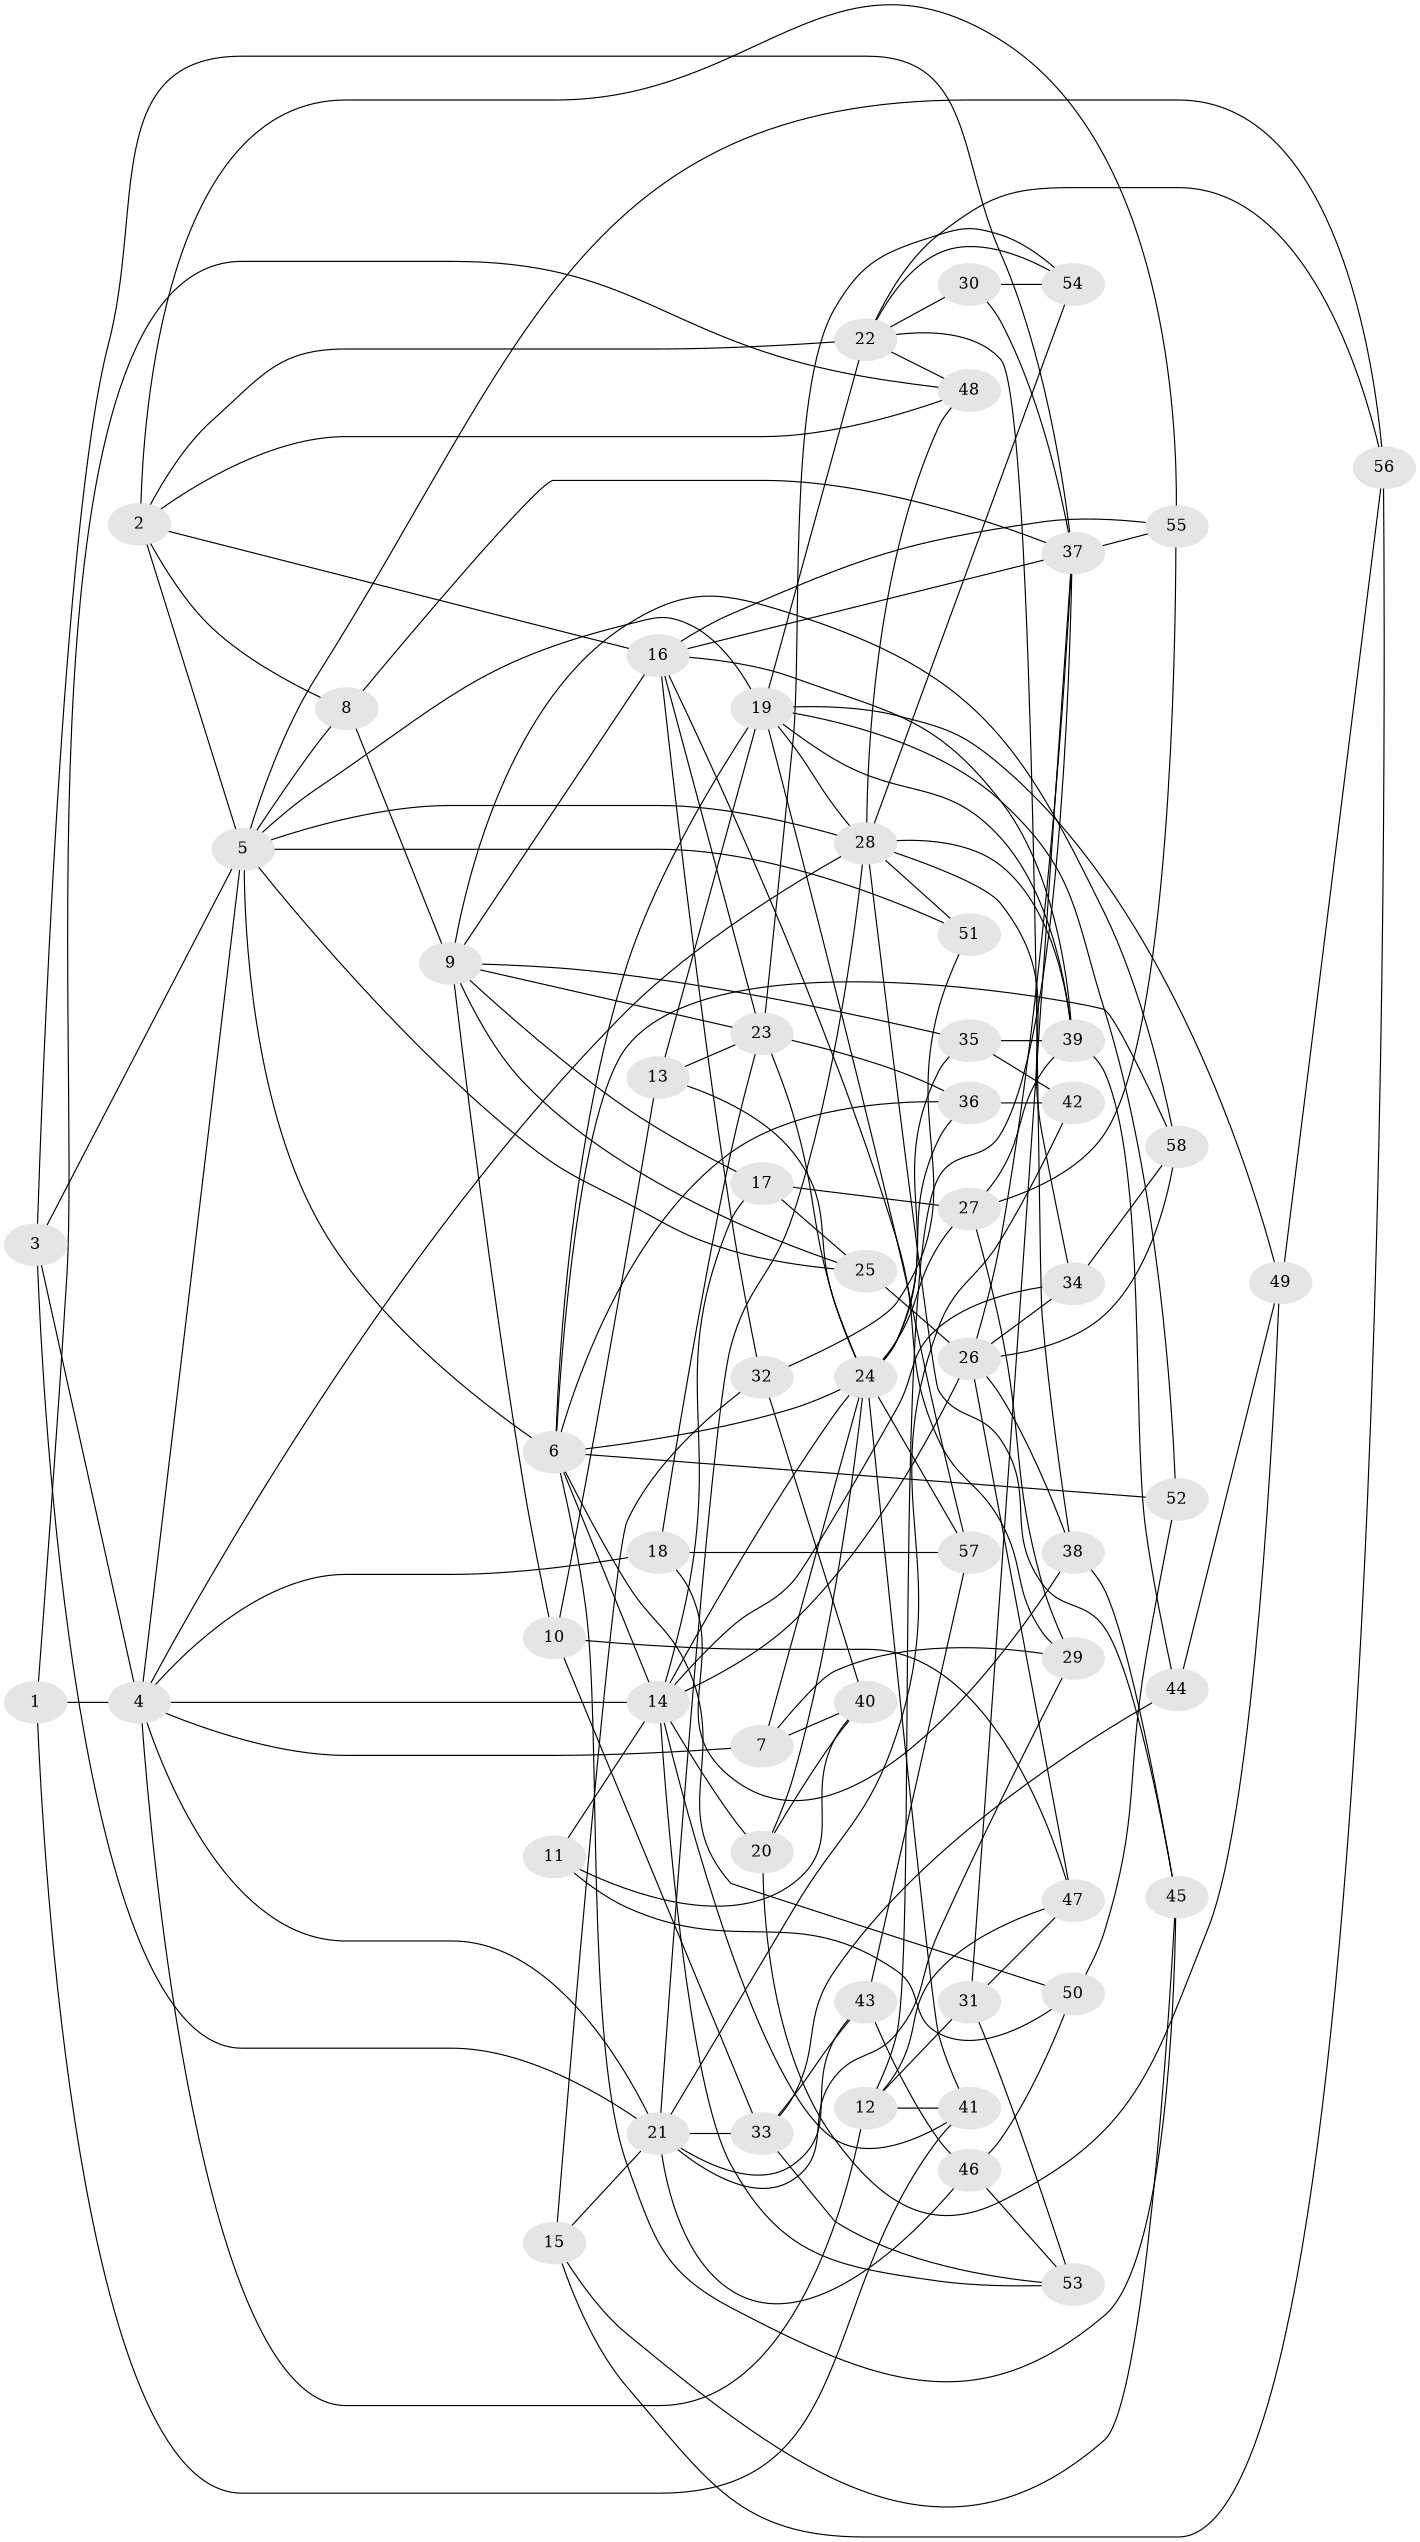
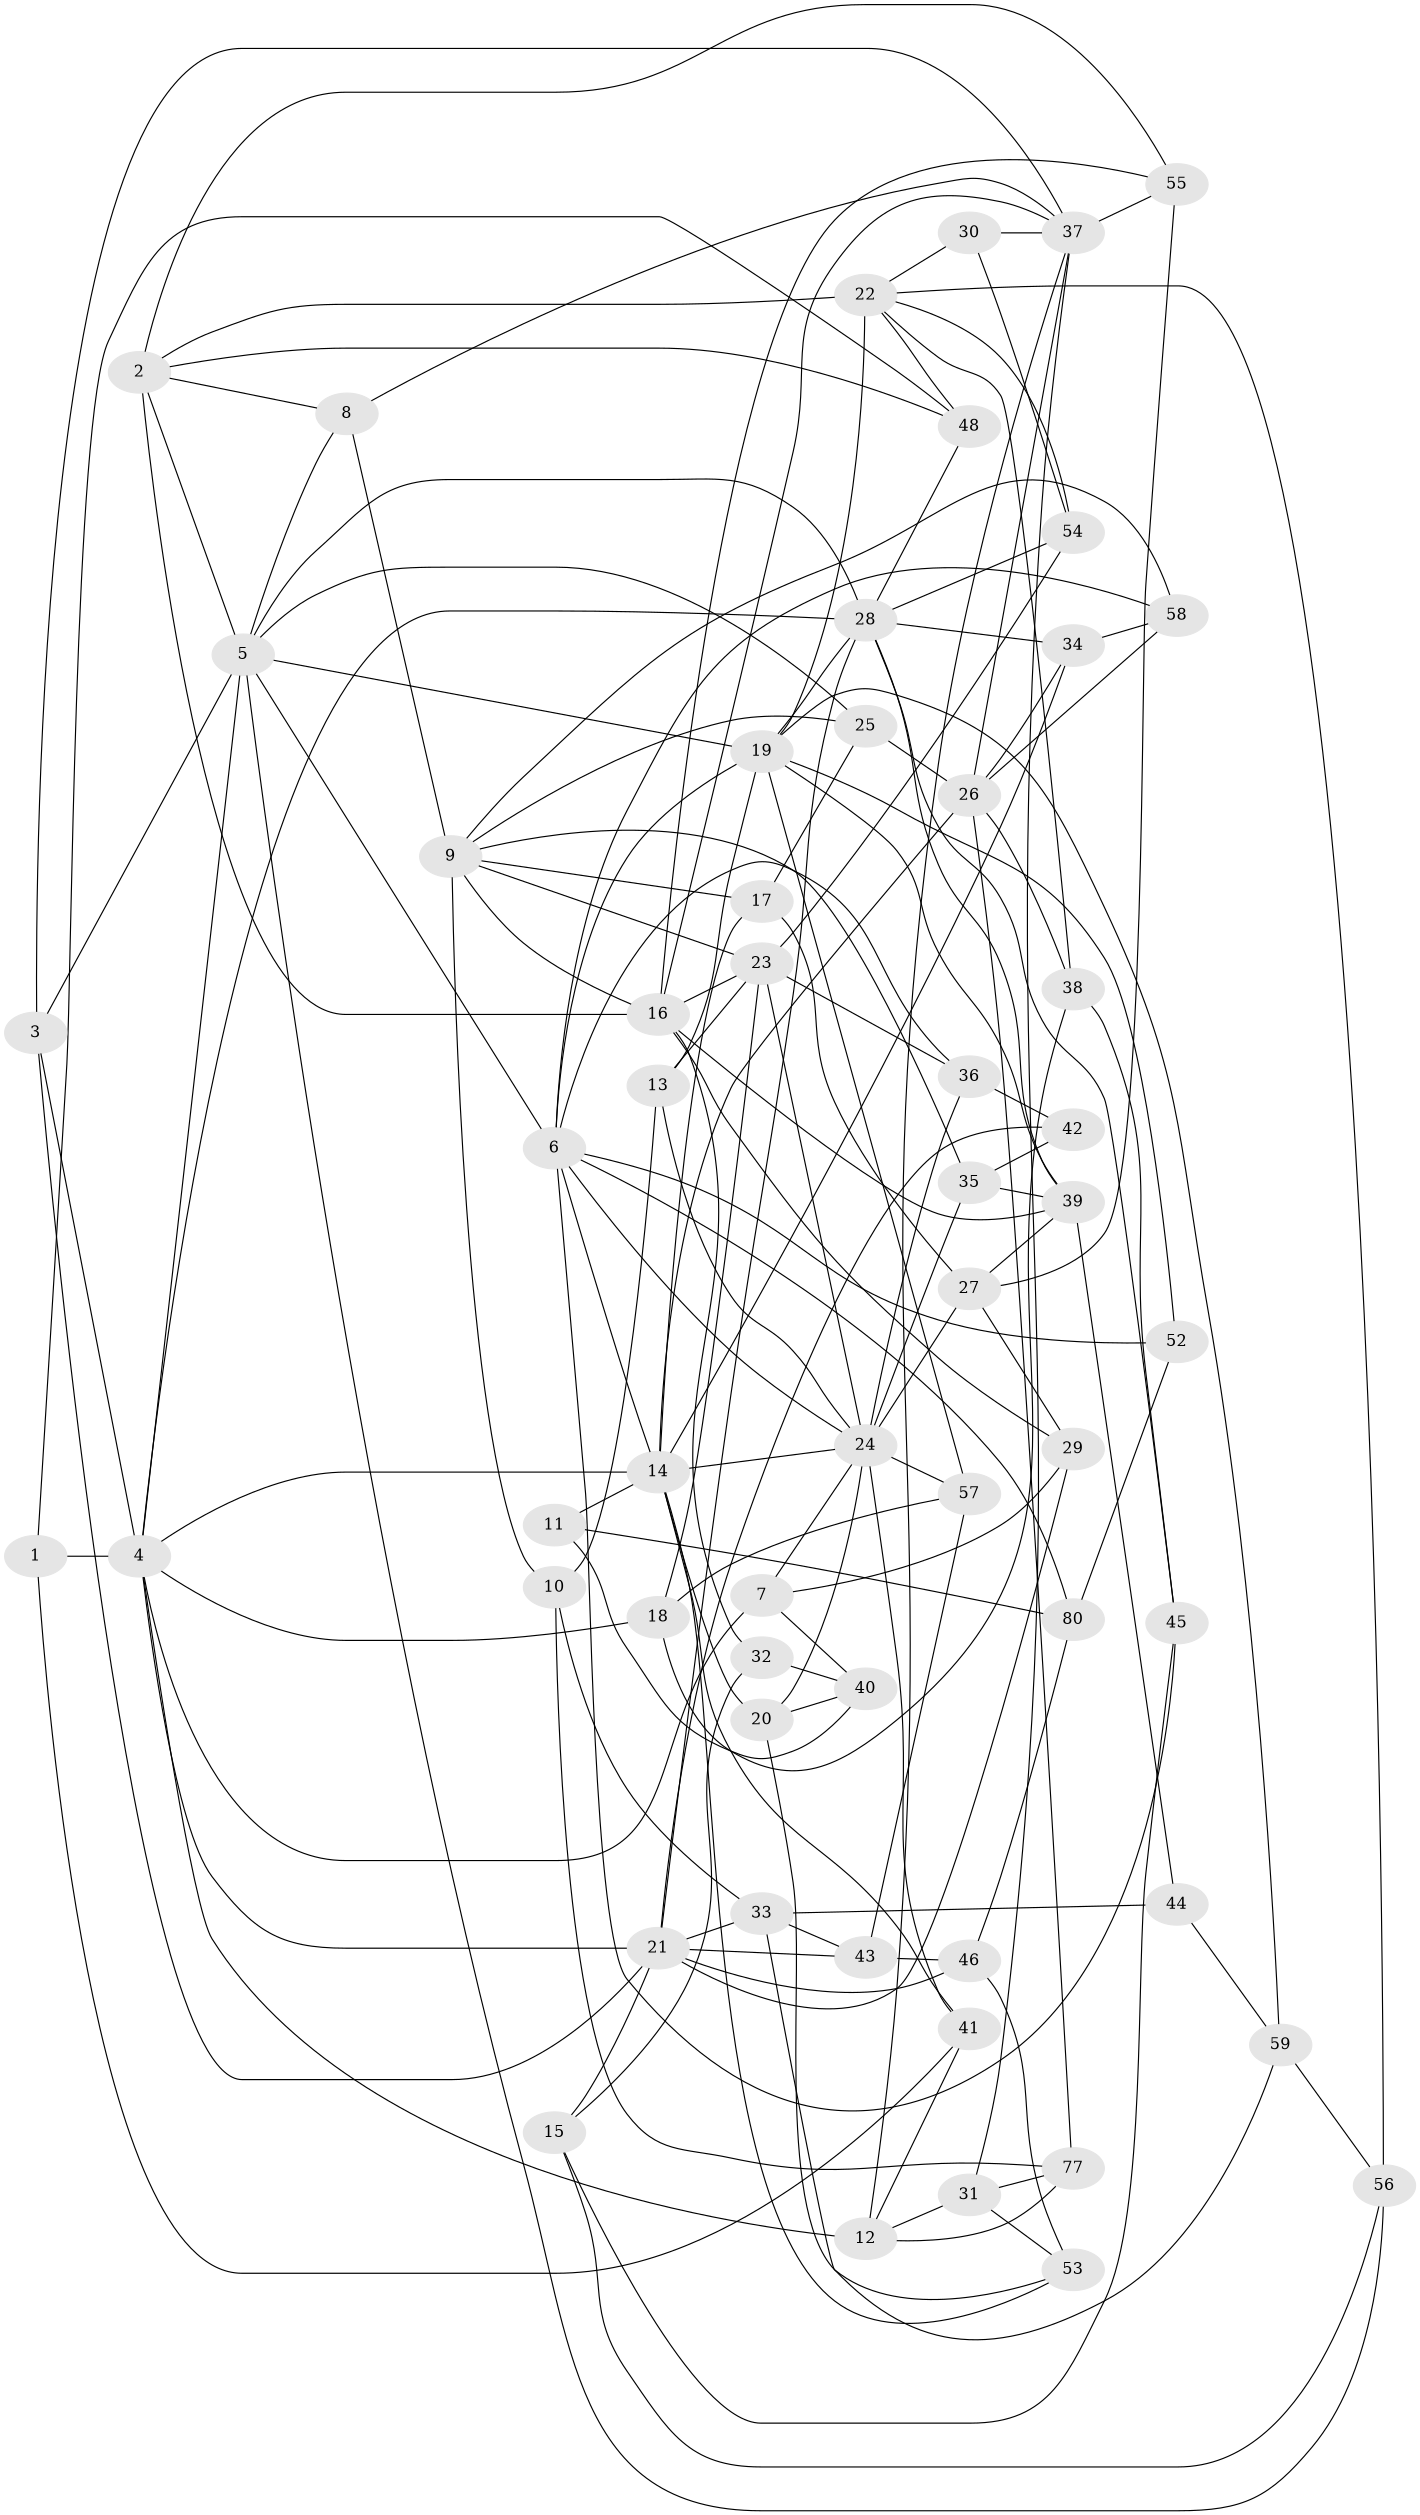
(969, 935) -> none
(1281, 1283) -> (1281, 2045)
(1073, 1901) -> (1073, 2168)
(1073, 1994) -> (1073, 1620)
